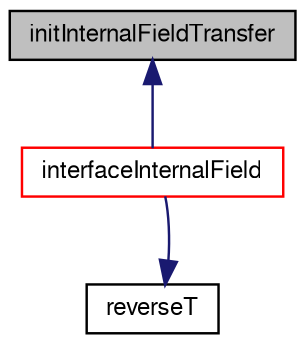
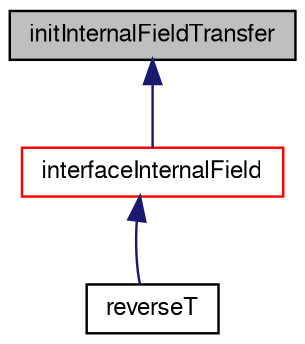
(169, 228) -> (136, 253)
